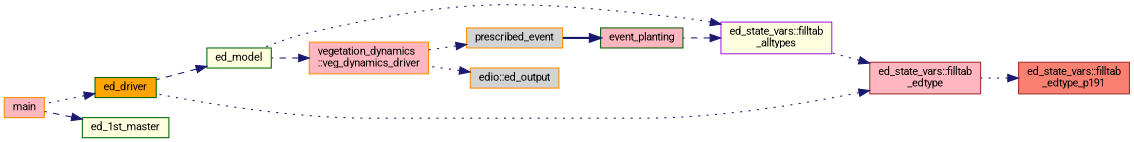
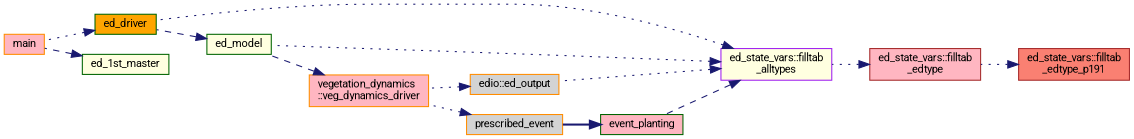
none -> (635, 75)
(508, 118) -> (442, 4)
